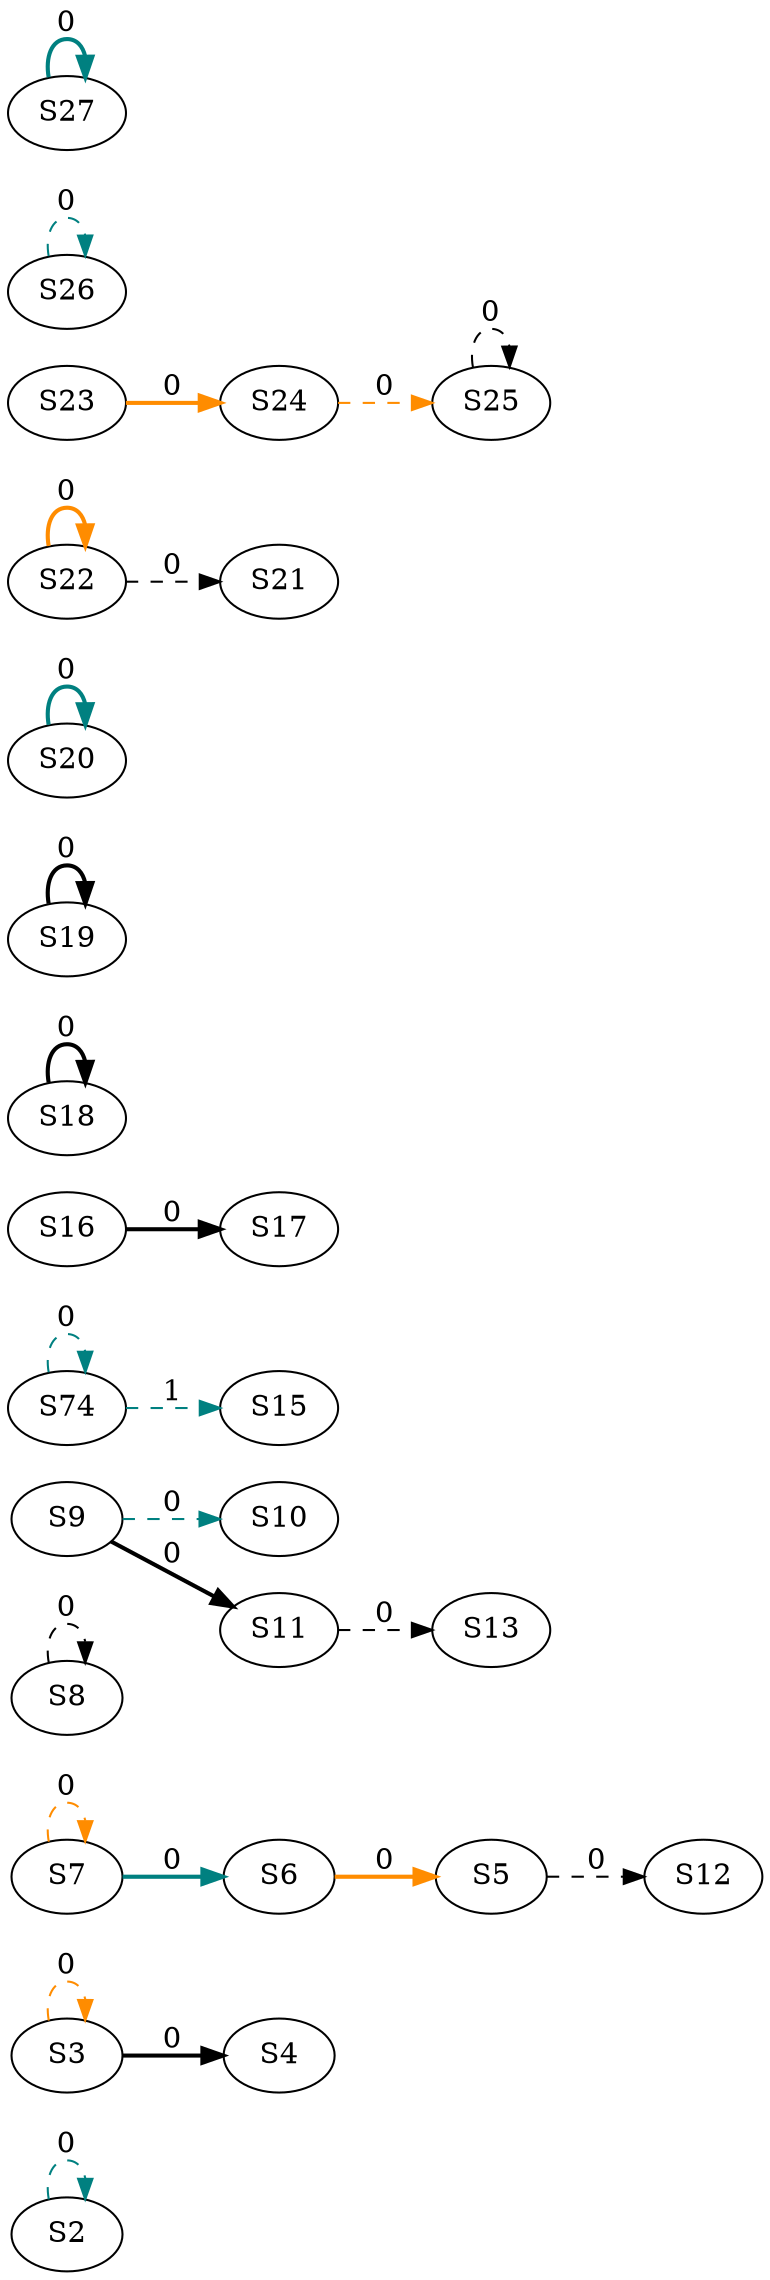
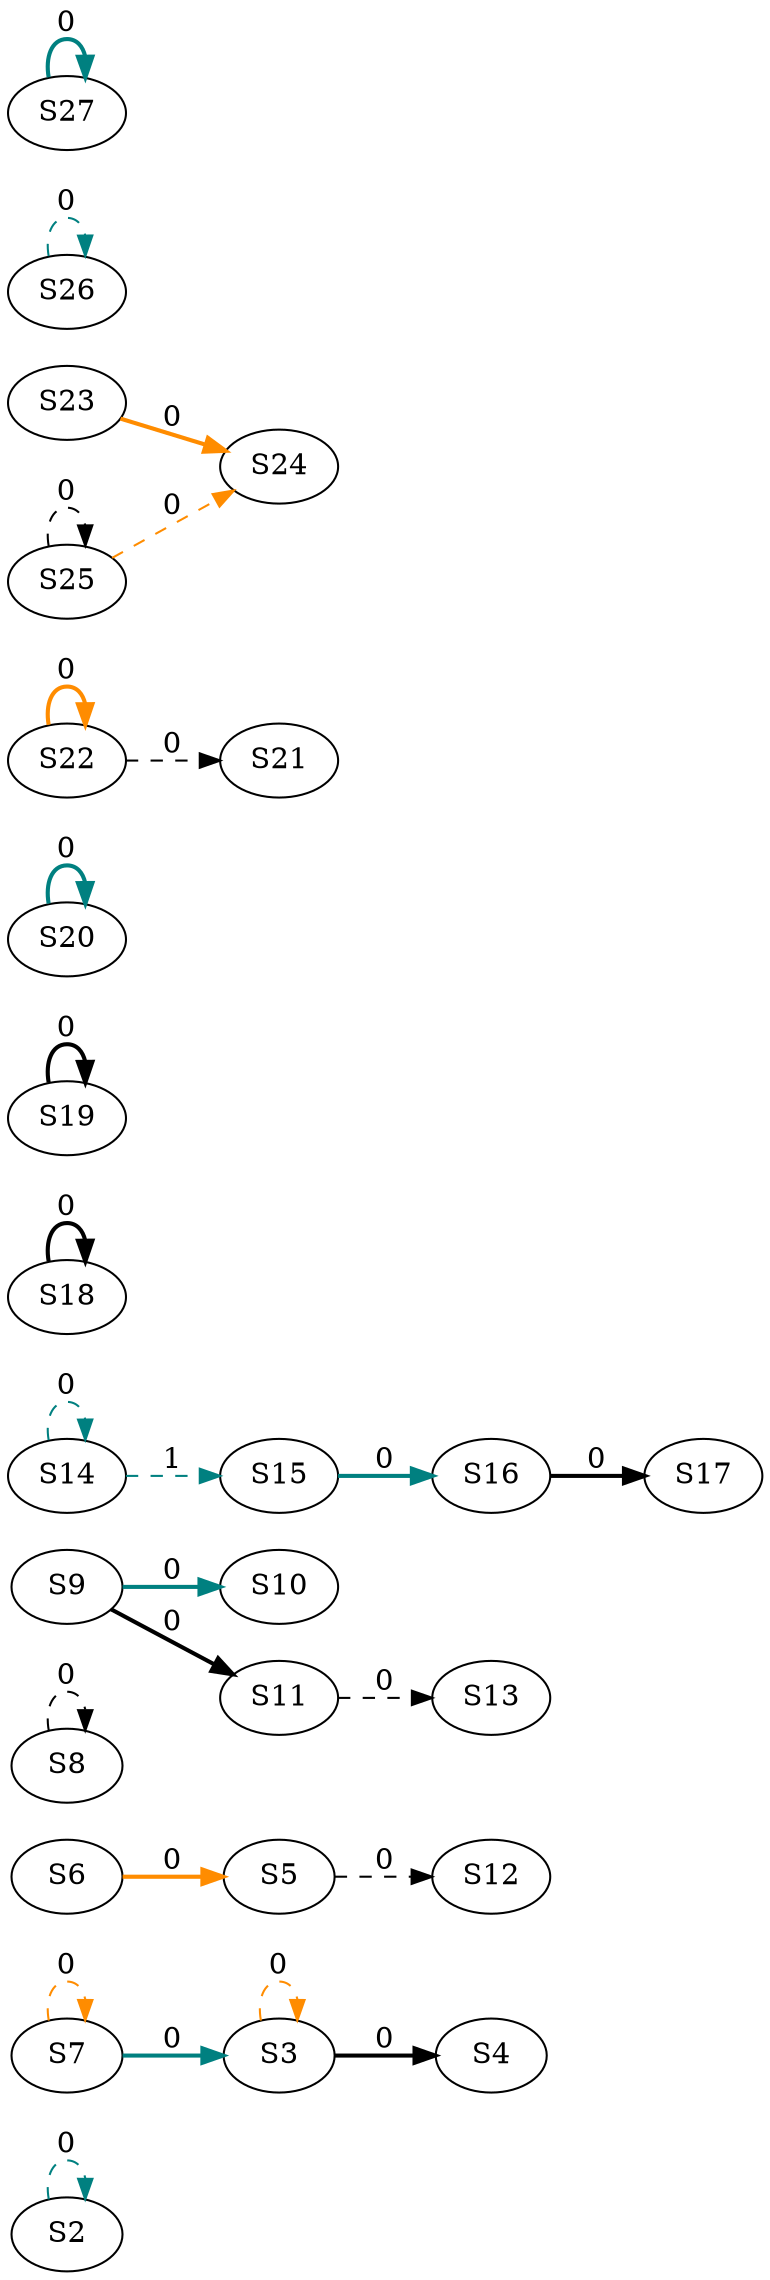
(375, 403) -> (164, 529)
(67, 1408) -> (67, 1476)
none -> (375, 1476)
(161, 1519) -> (161, 1587)
(162, 1877) -> (162, 2056)
